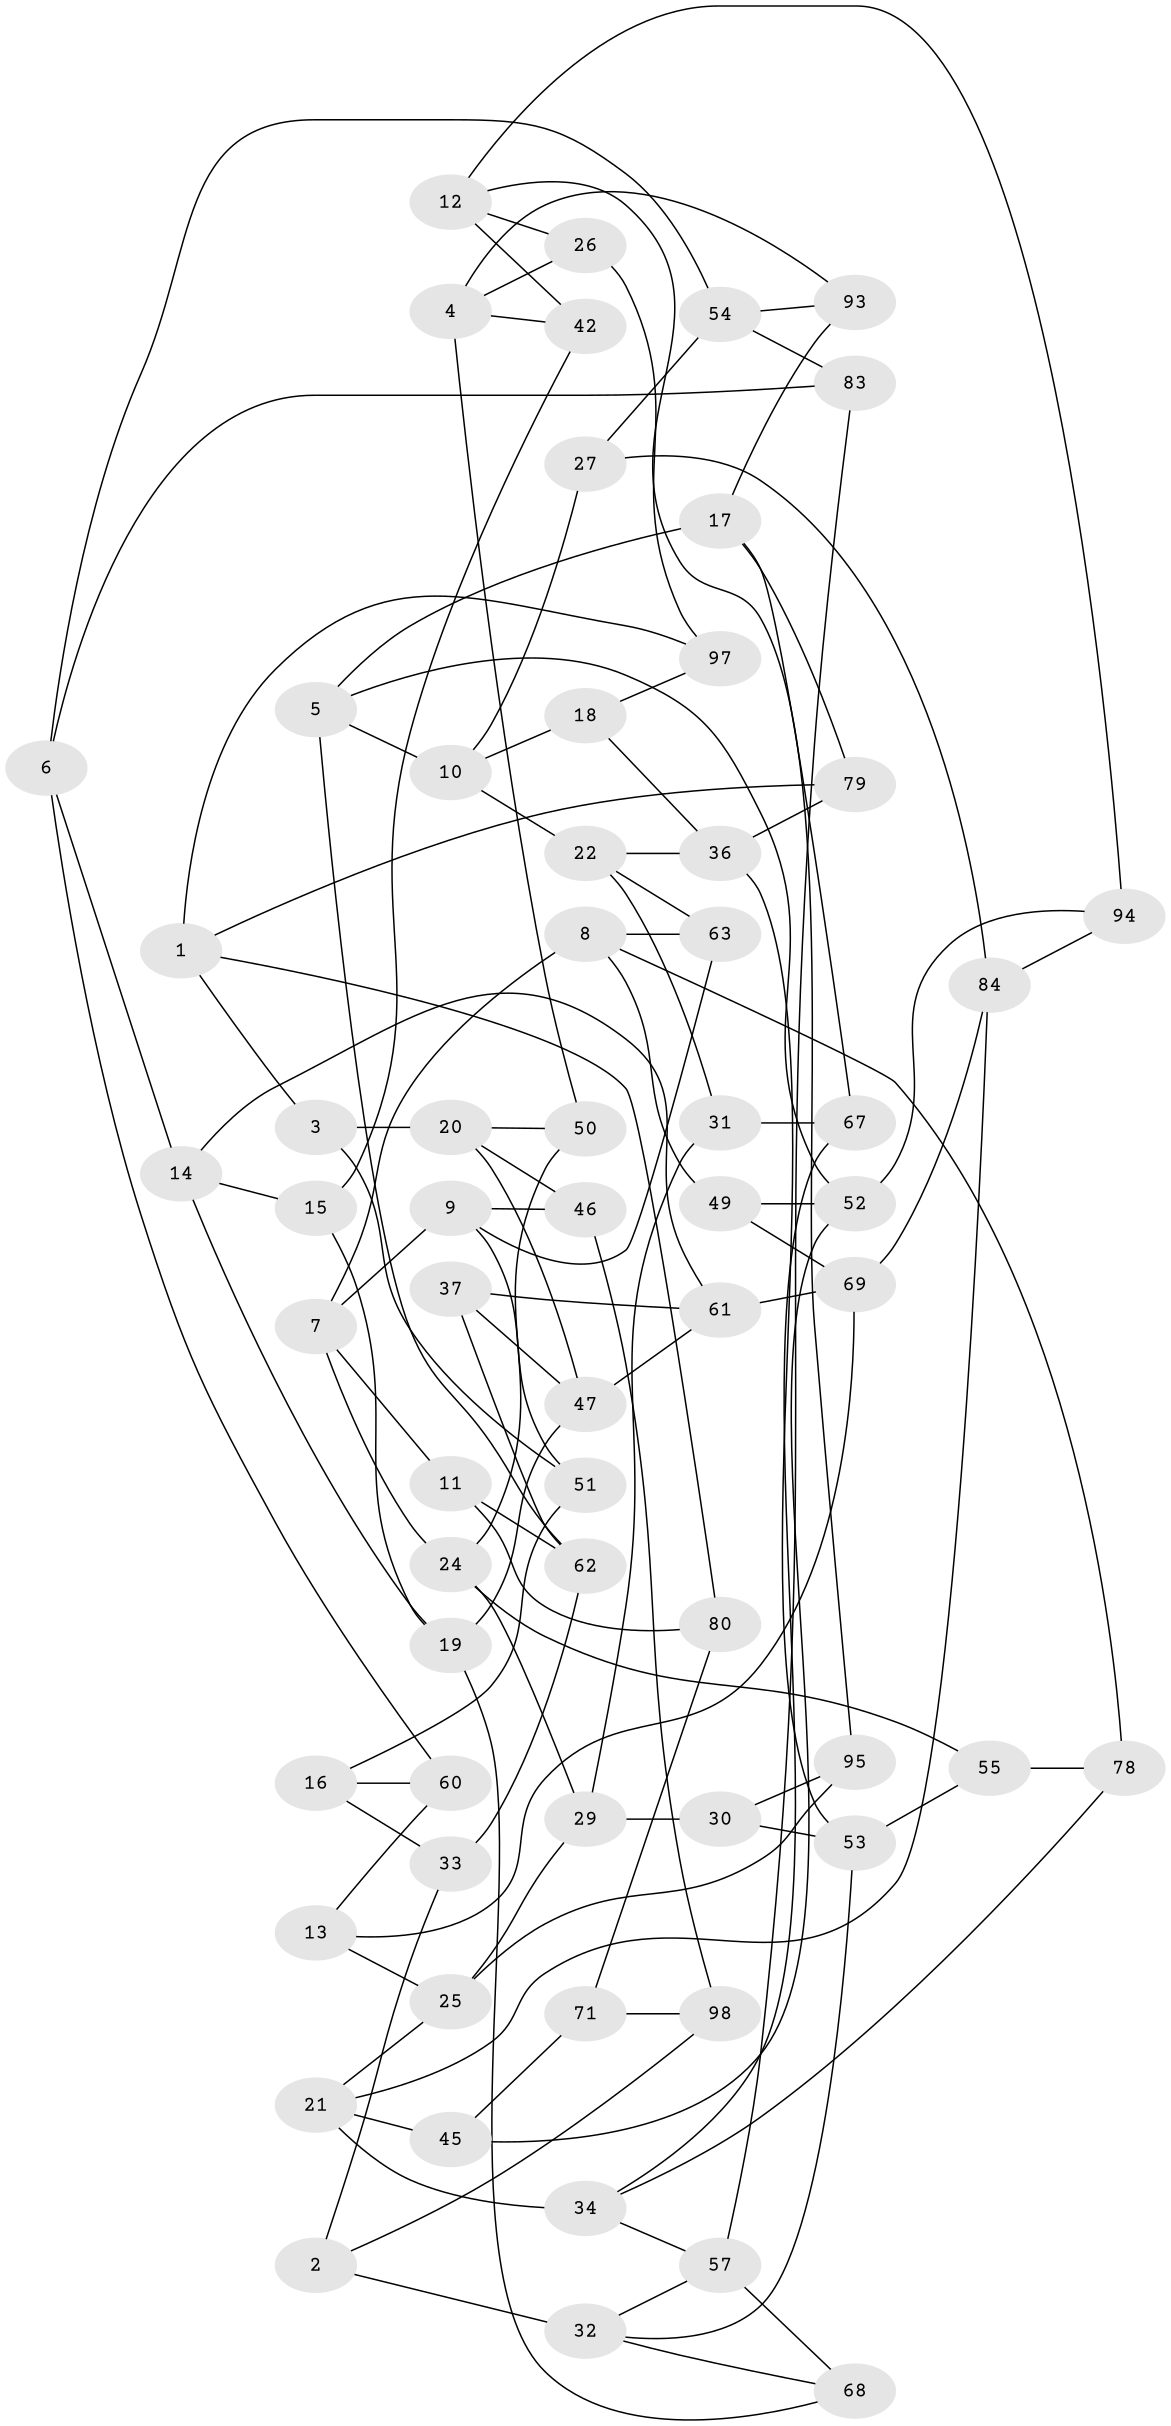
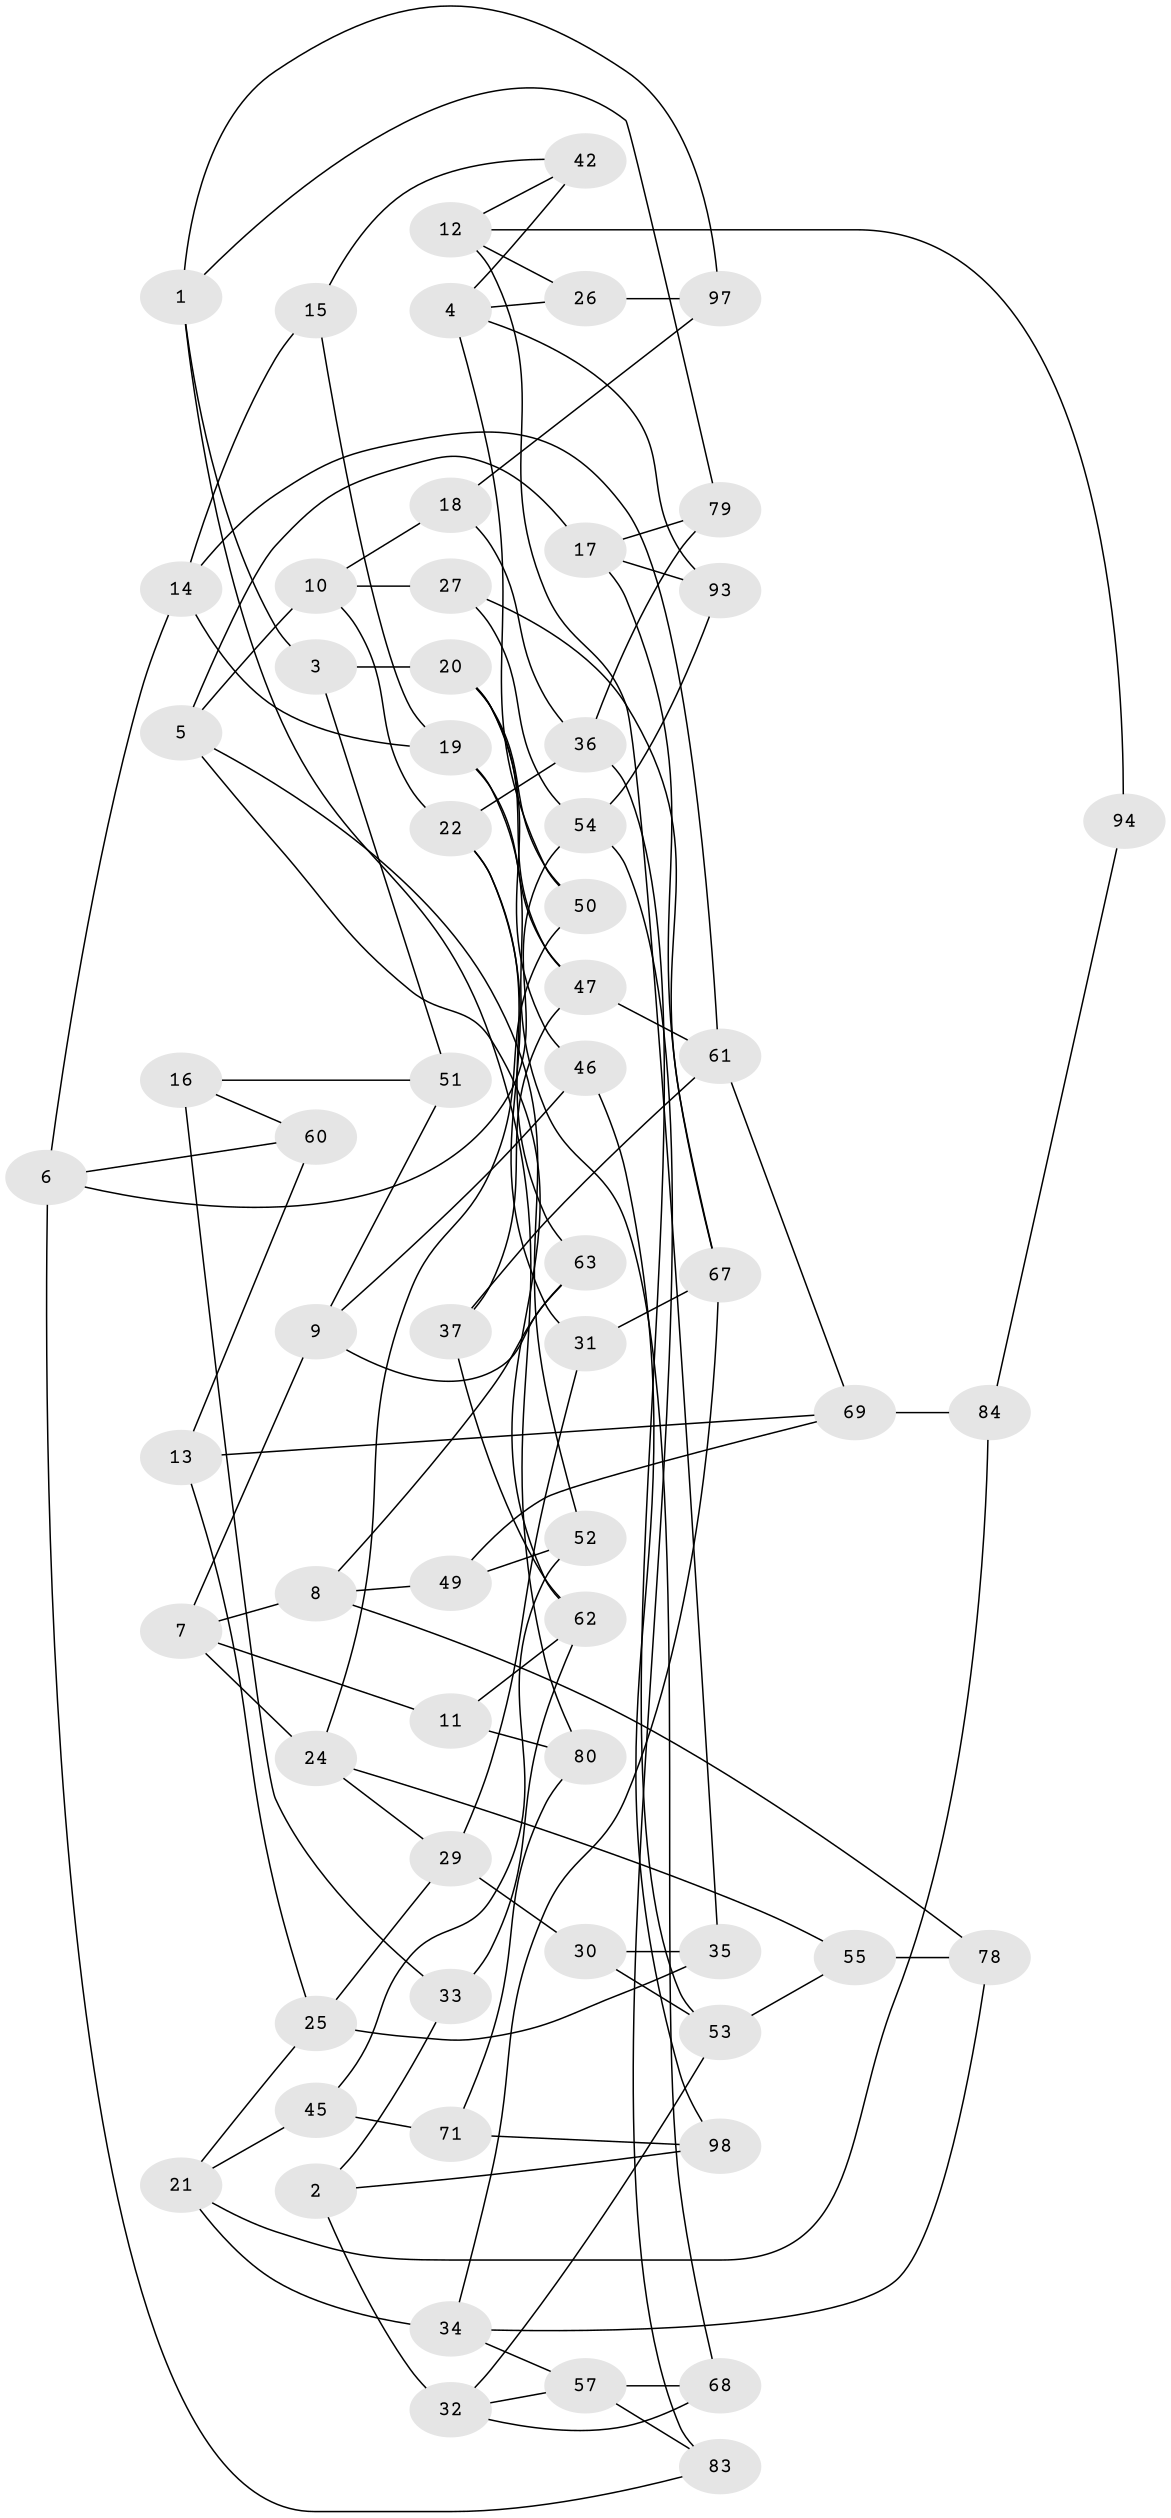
(889, 633) -> (660, 777)
(918, 992) -> none
(855, 1762) -> (720, 1952)
